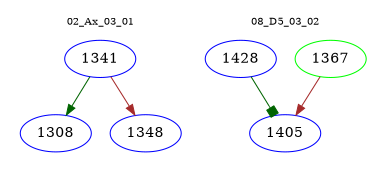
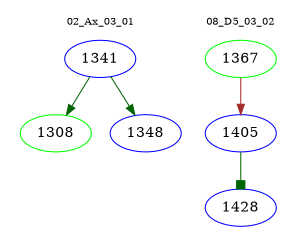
(120, 91) -> (120, 91)
(260, 91) -> (241, 165)
(56, 133) -> (56, 133)
